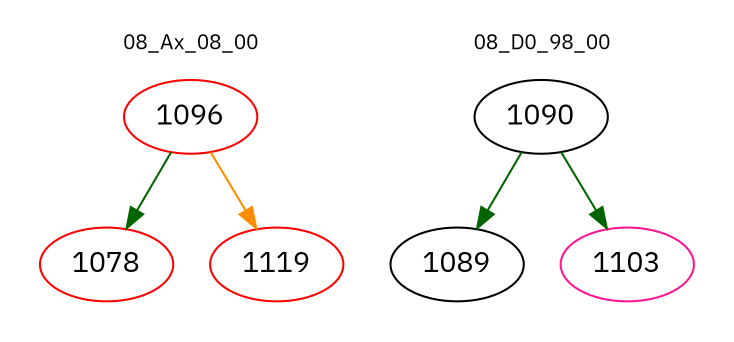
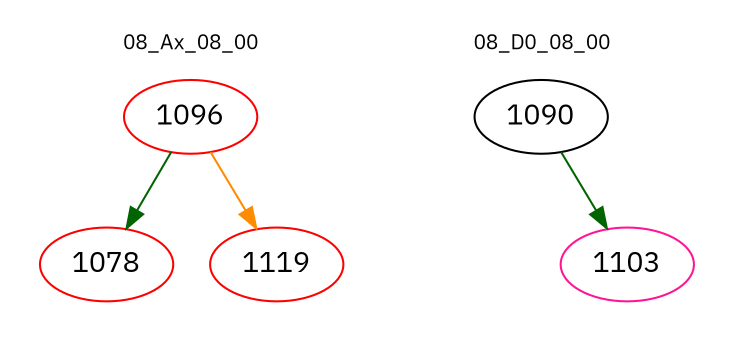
(542, 44) -> (542, 44)
(457, 264) -> none
